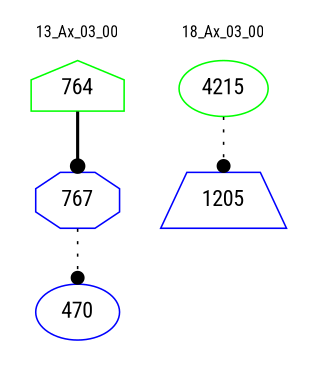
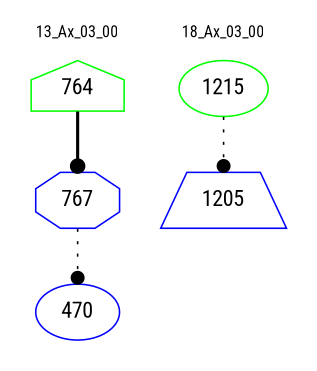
(224, 89) -> (224, 89)
